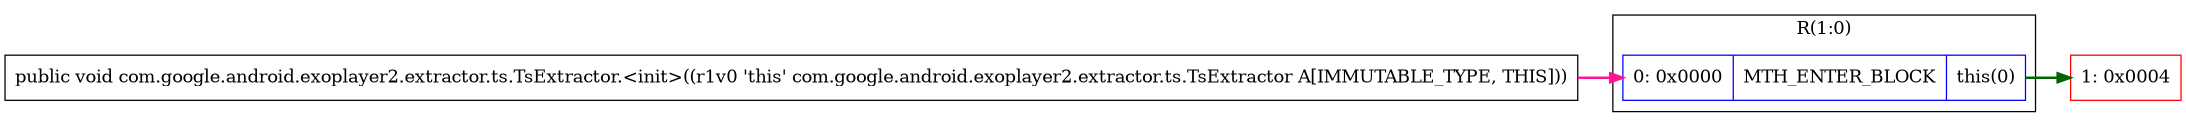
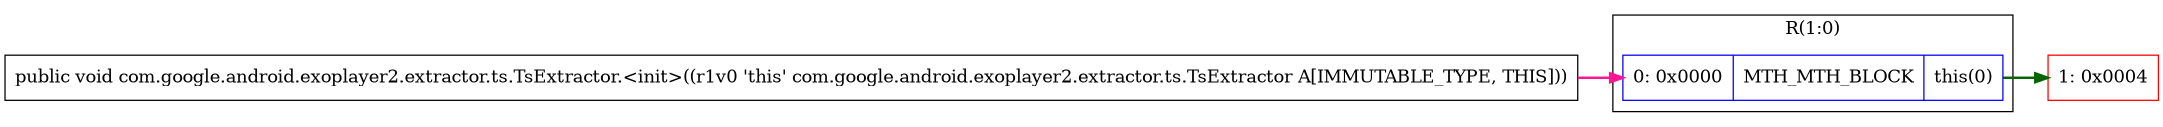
(1840, 77) -> (1829, 77)
